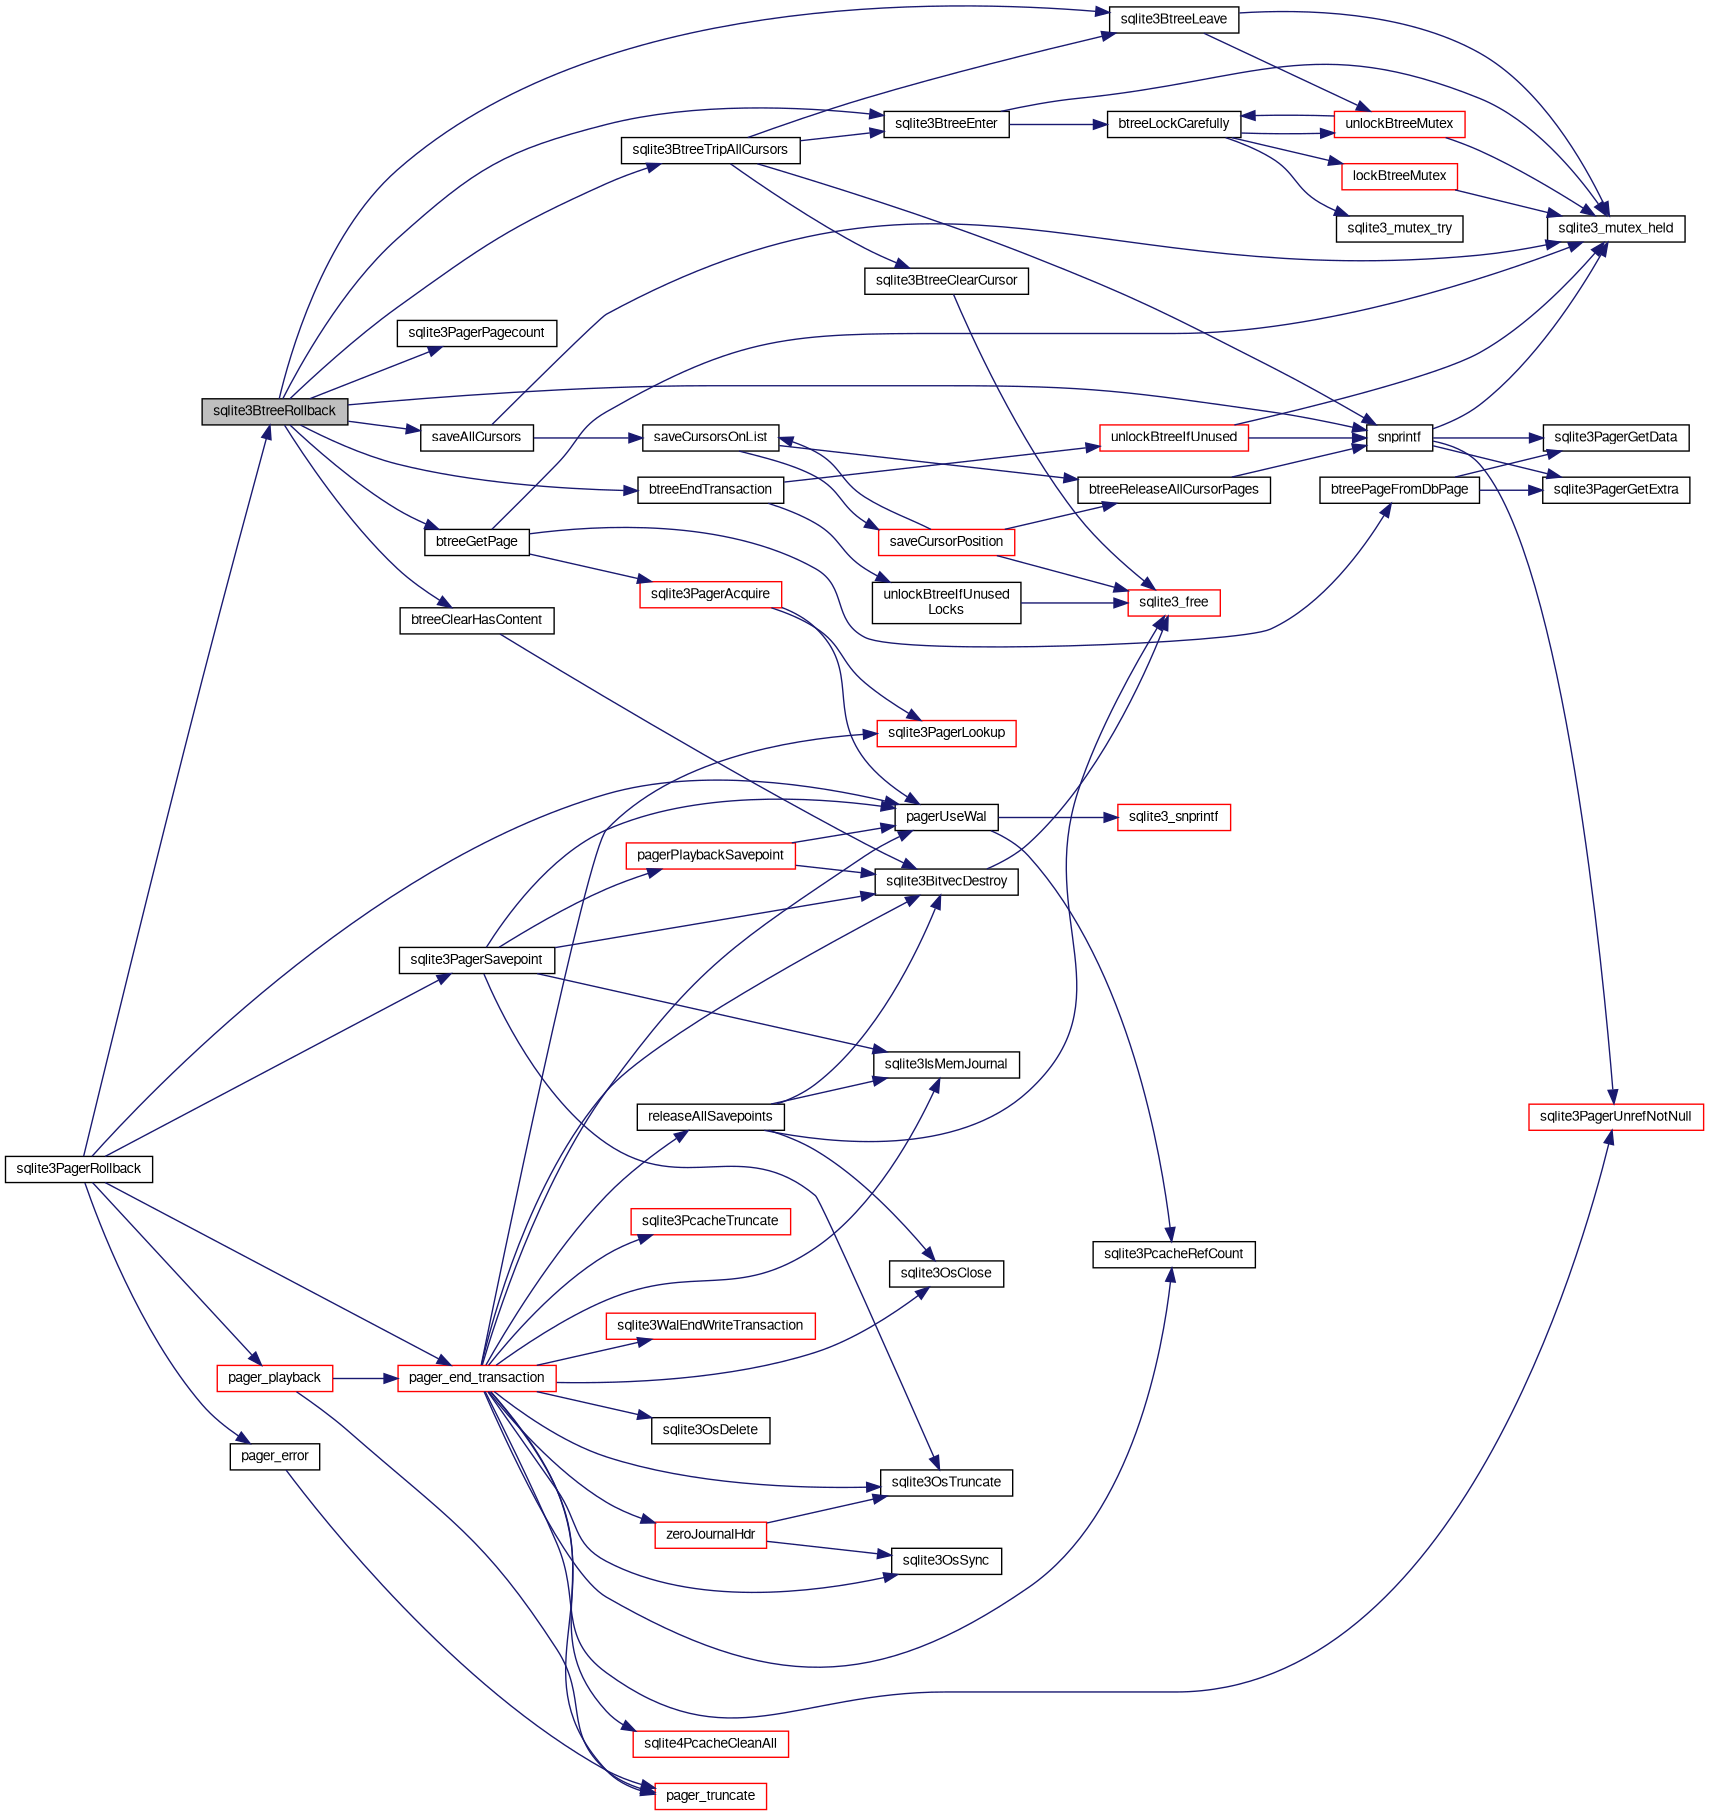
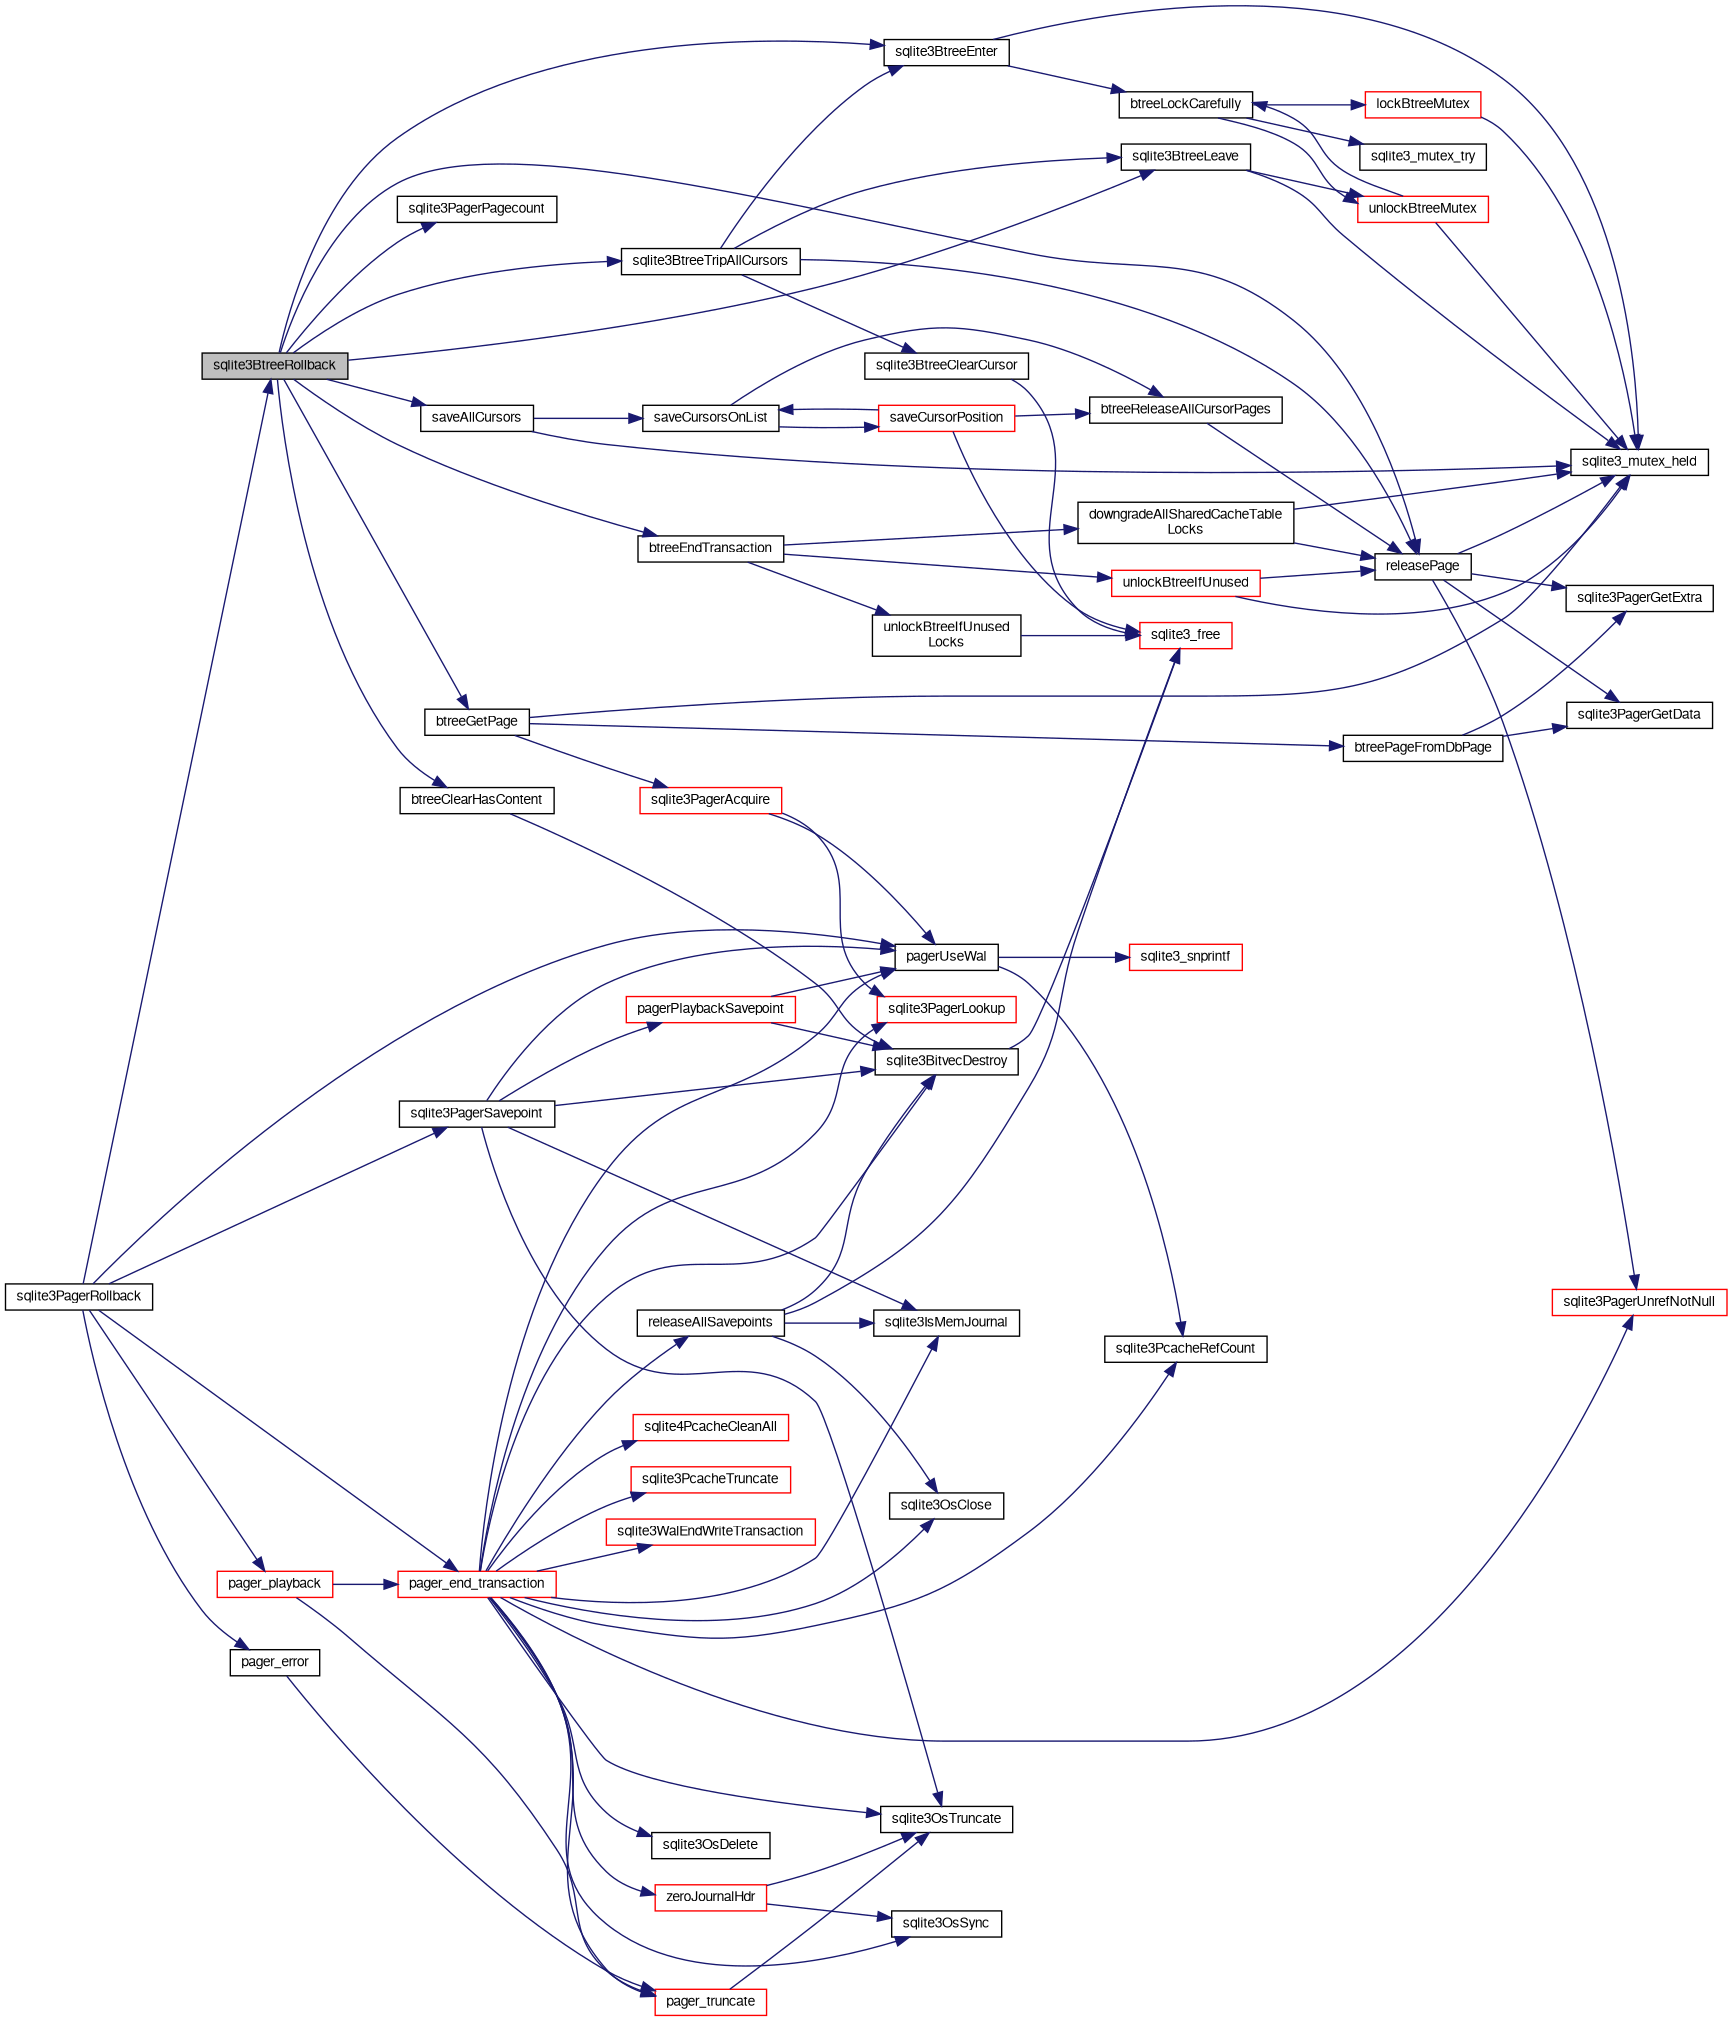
(1400, 438) -> (1423, 567)
none -> (1186, 523)
none -> (820, 1920)
